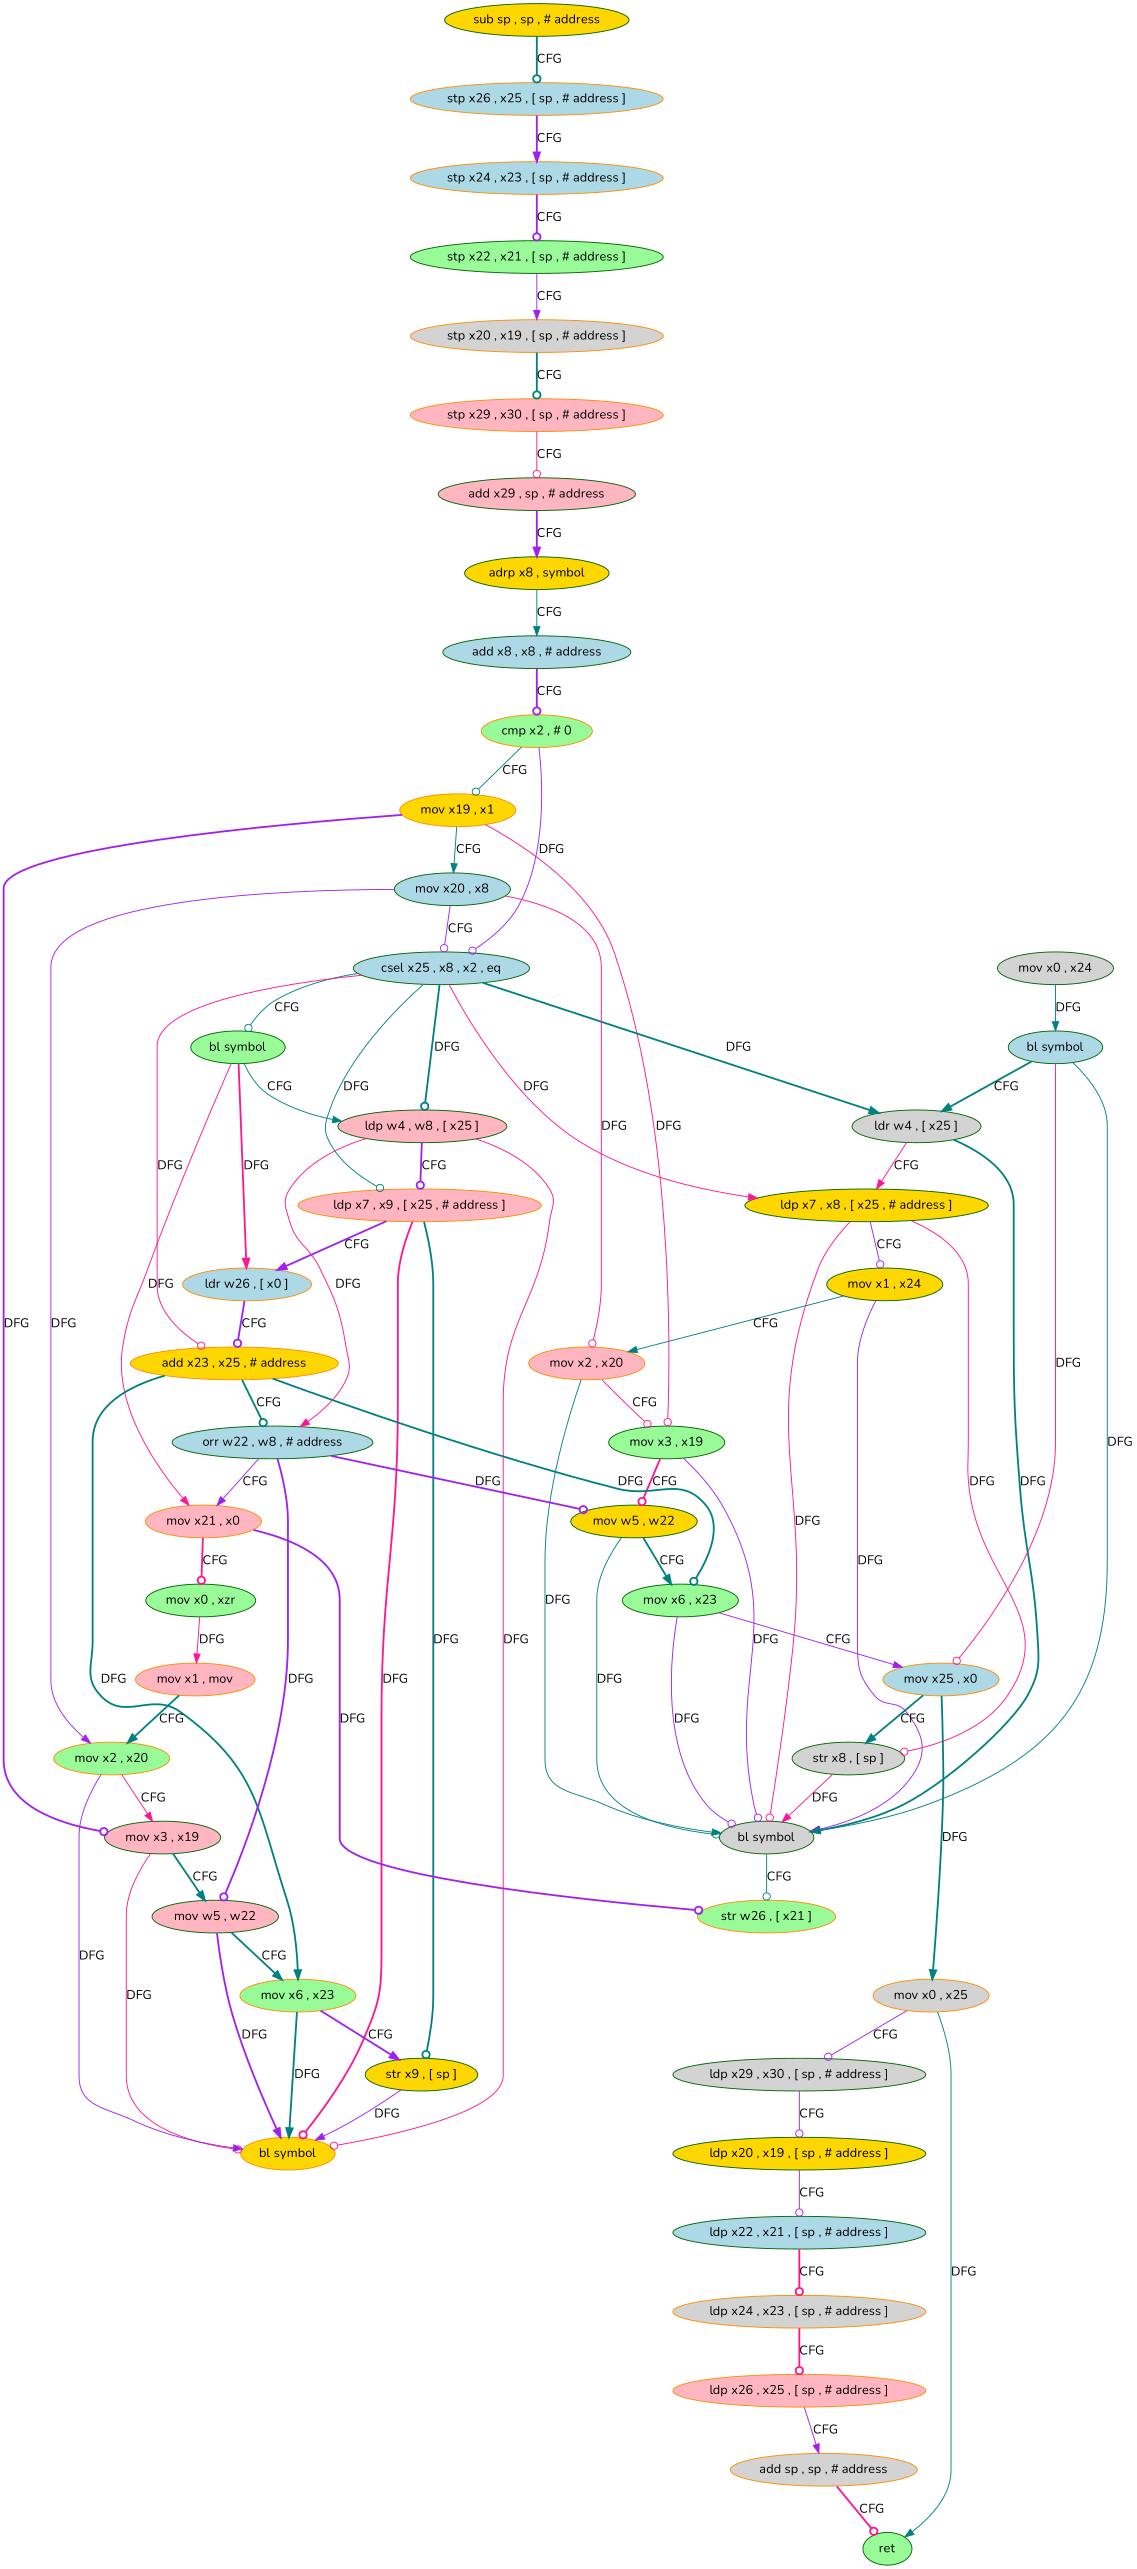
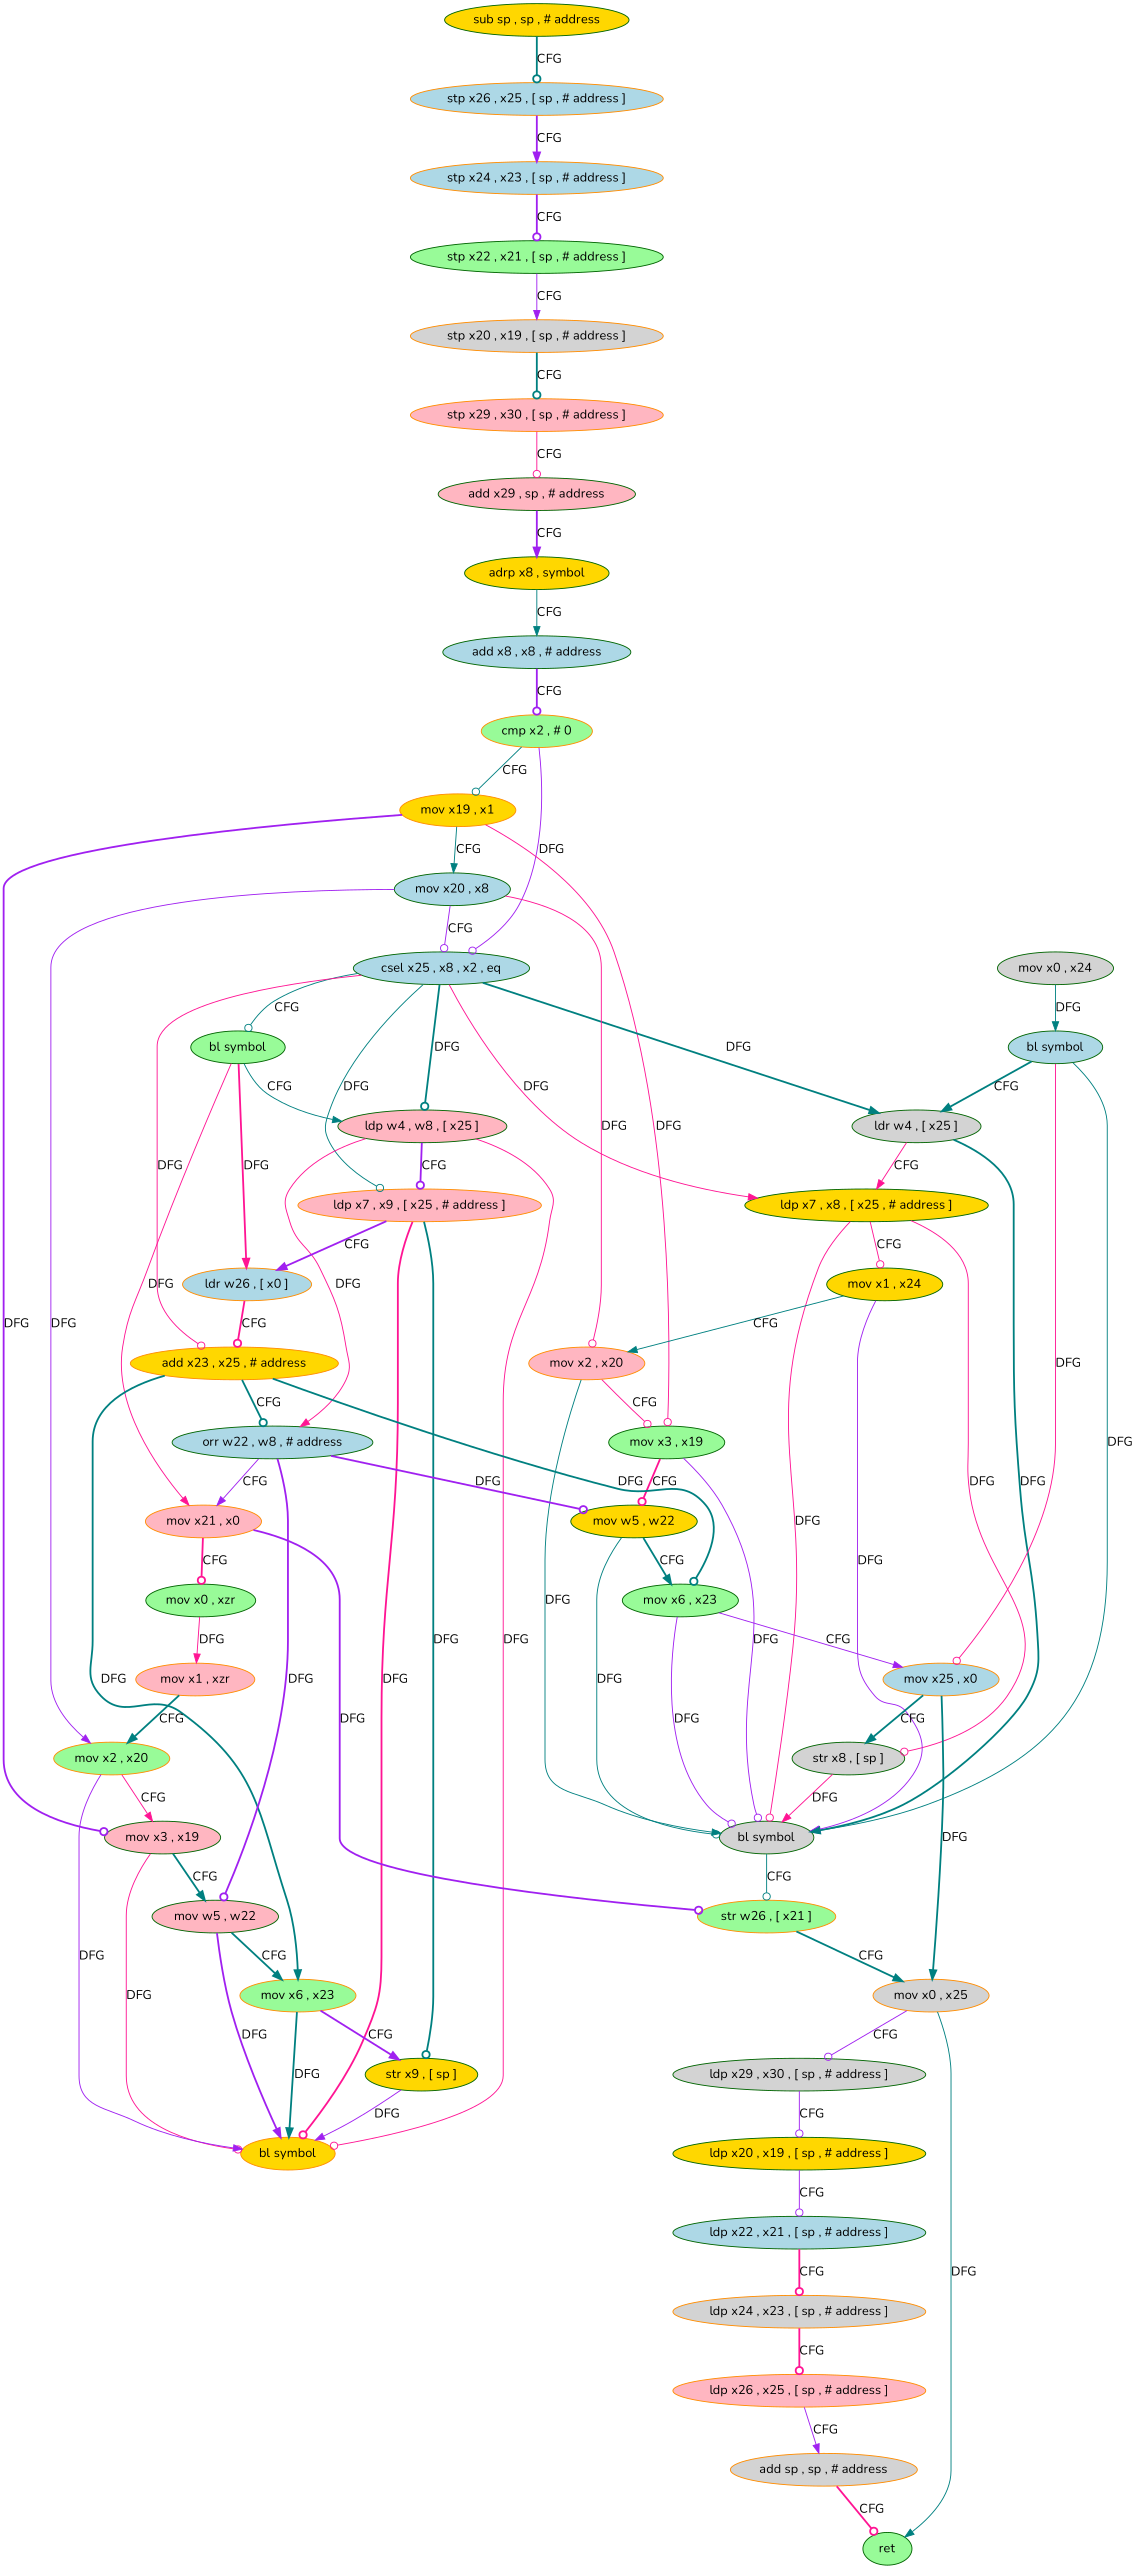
(875, 1241) -> (875, 1241)
(241, 1320) -> (241, 1320)
(195, 1680) -> (195, 1680)
none -> (845, 1954)
